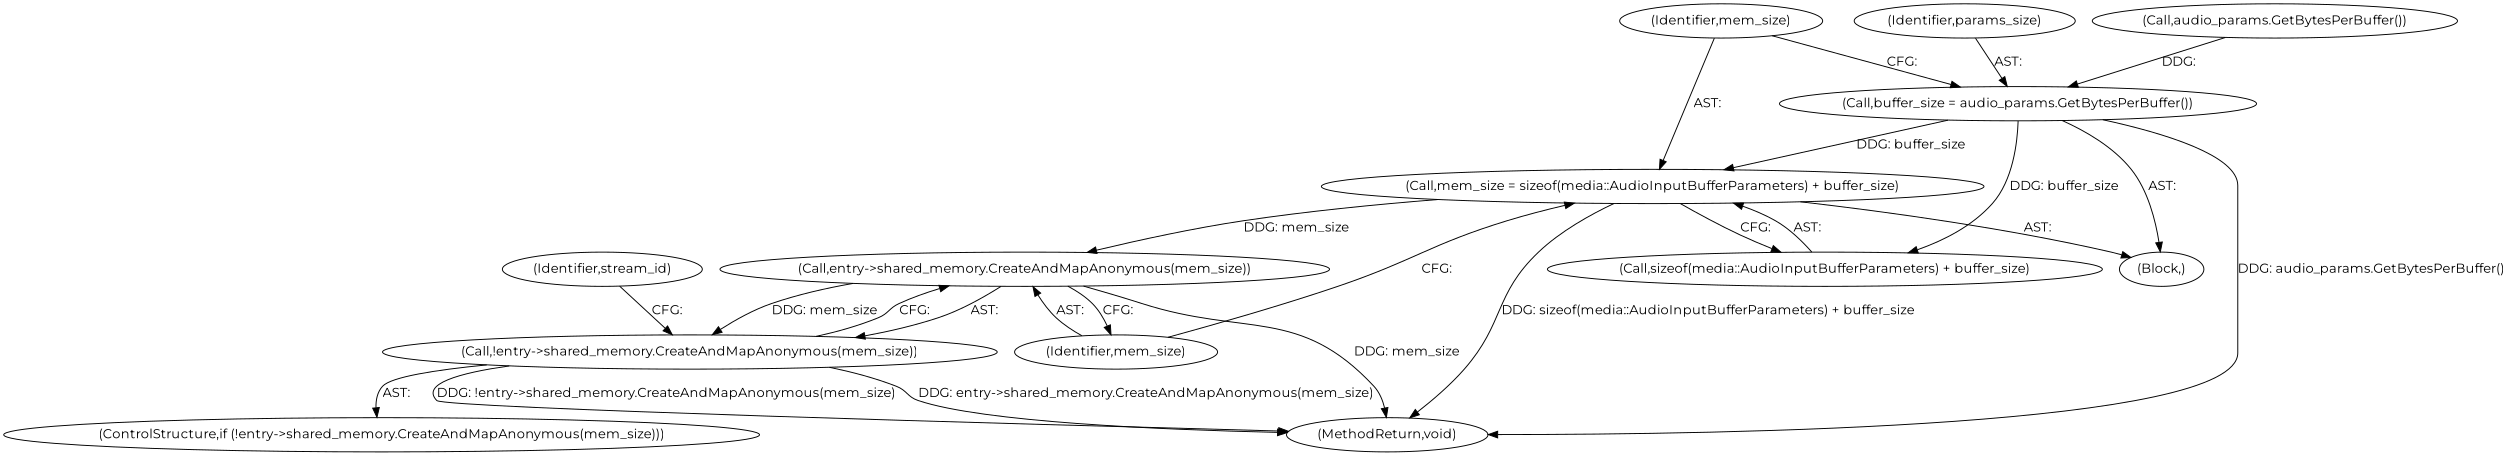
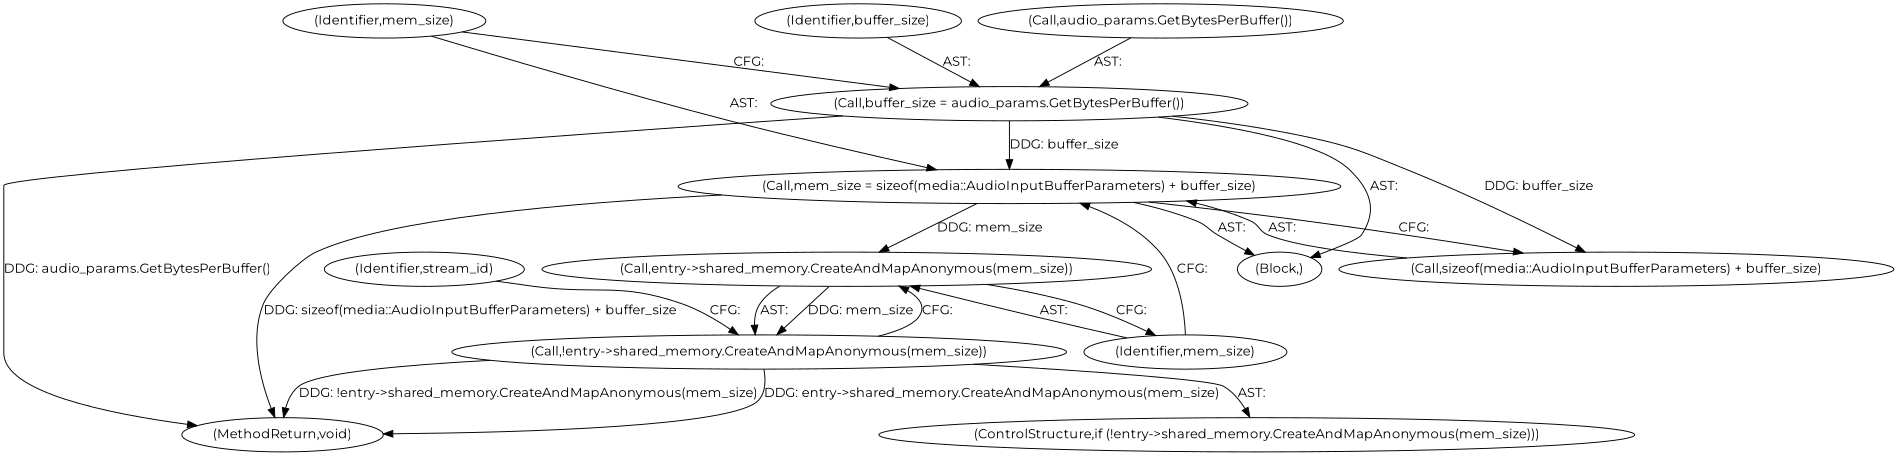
(1965, 21) -> (858, 21)
(2181, 62) -> (1110, 62)
(1248, 324) -> none
